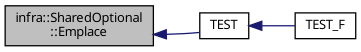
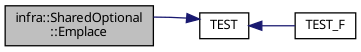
(183, 34) -> (170, 17)
